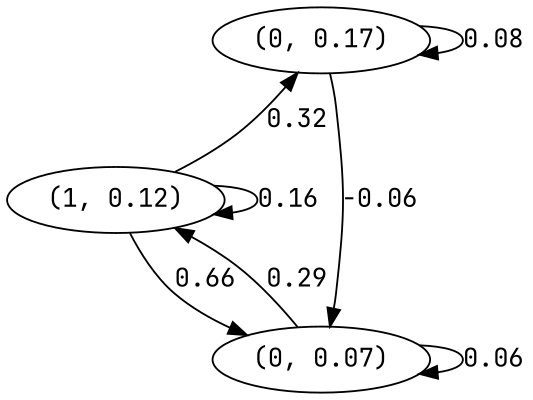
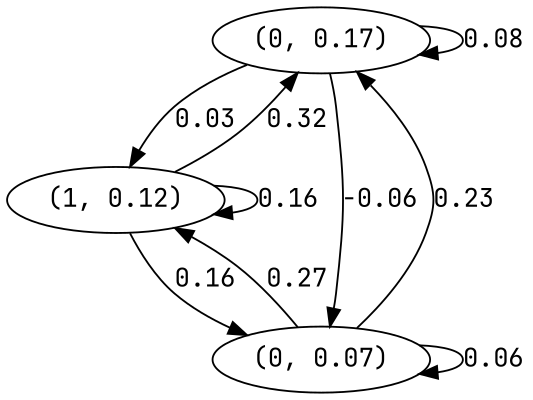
none -> (185, 98)
none -> (433, 210)
(206, 280) -> (206, 280)
(297, 280) -> (297, 280)
